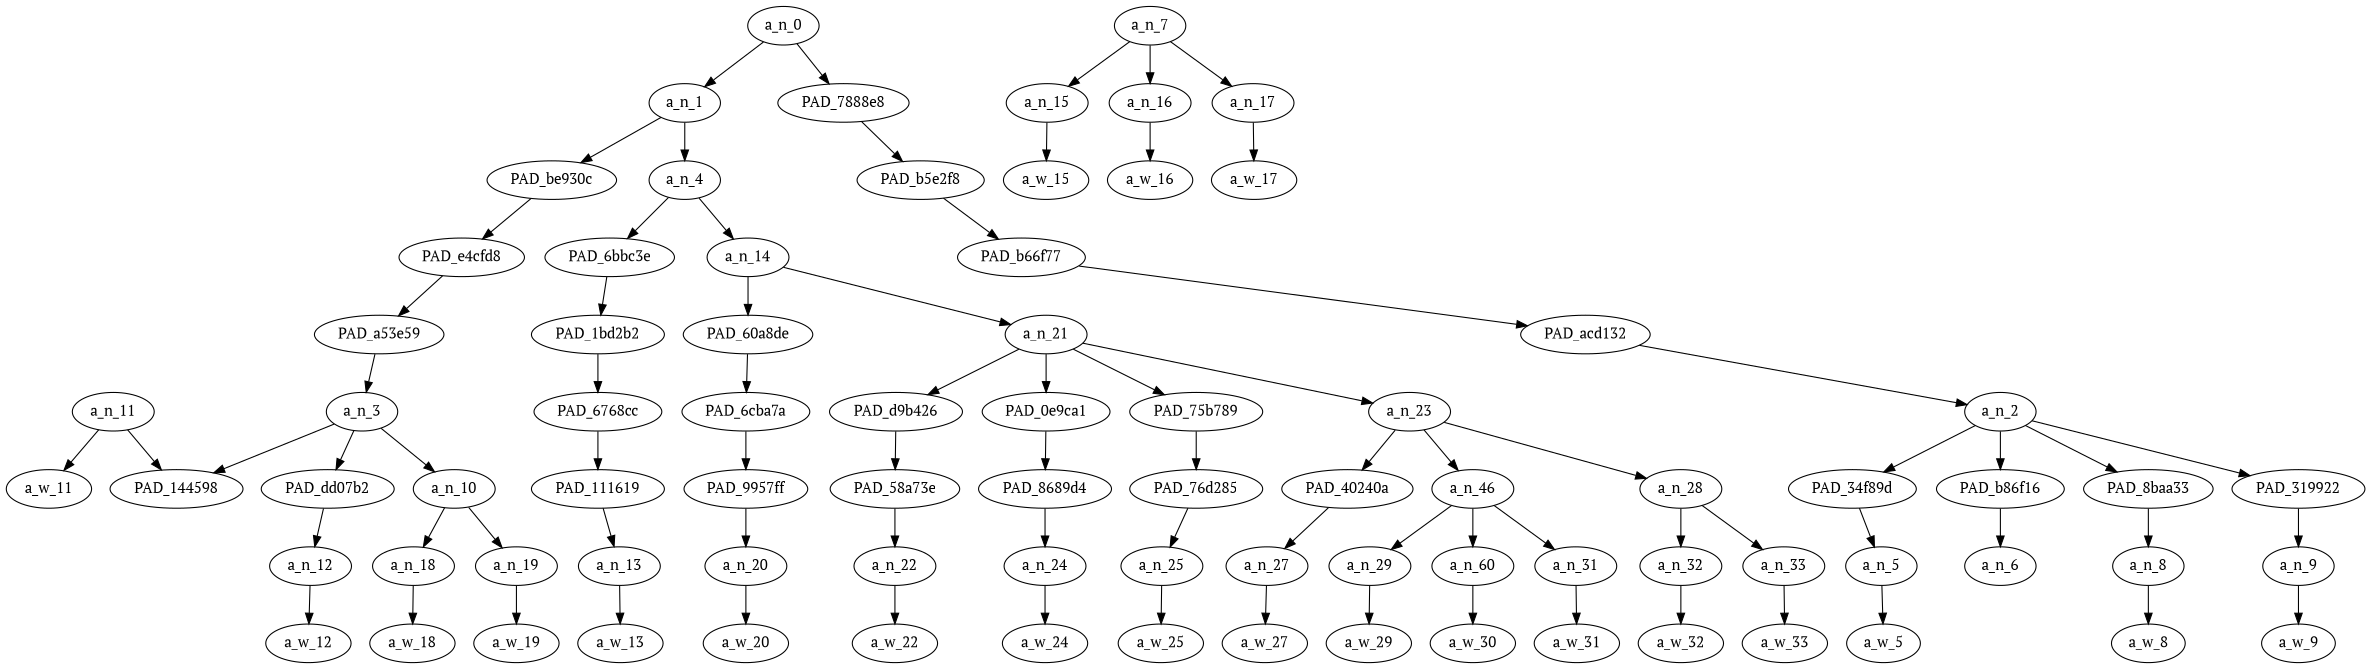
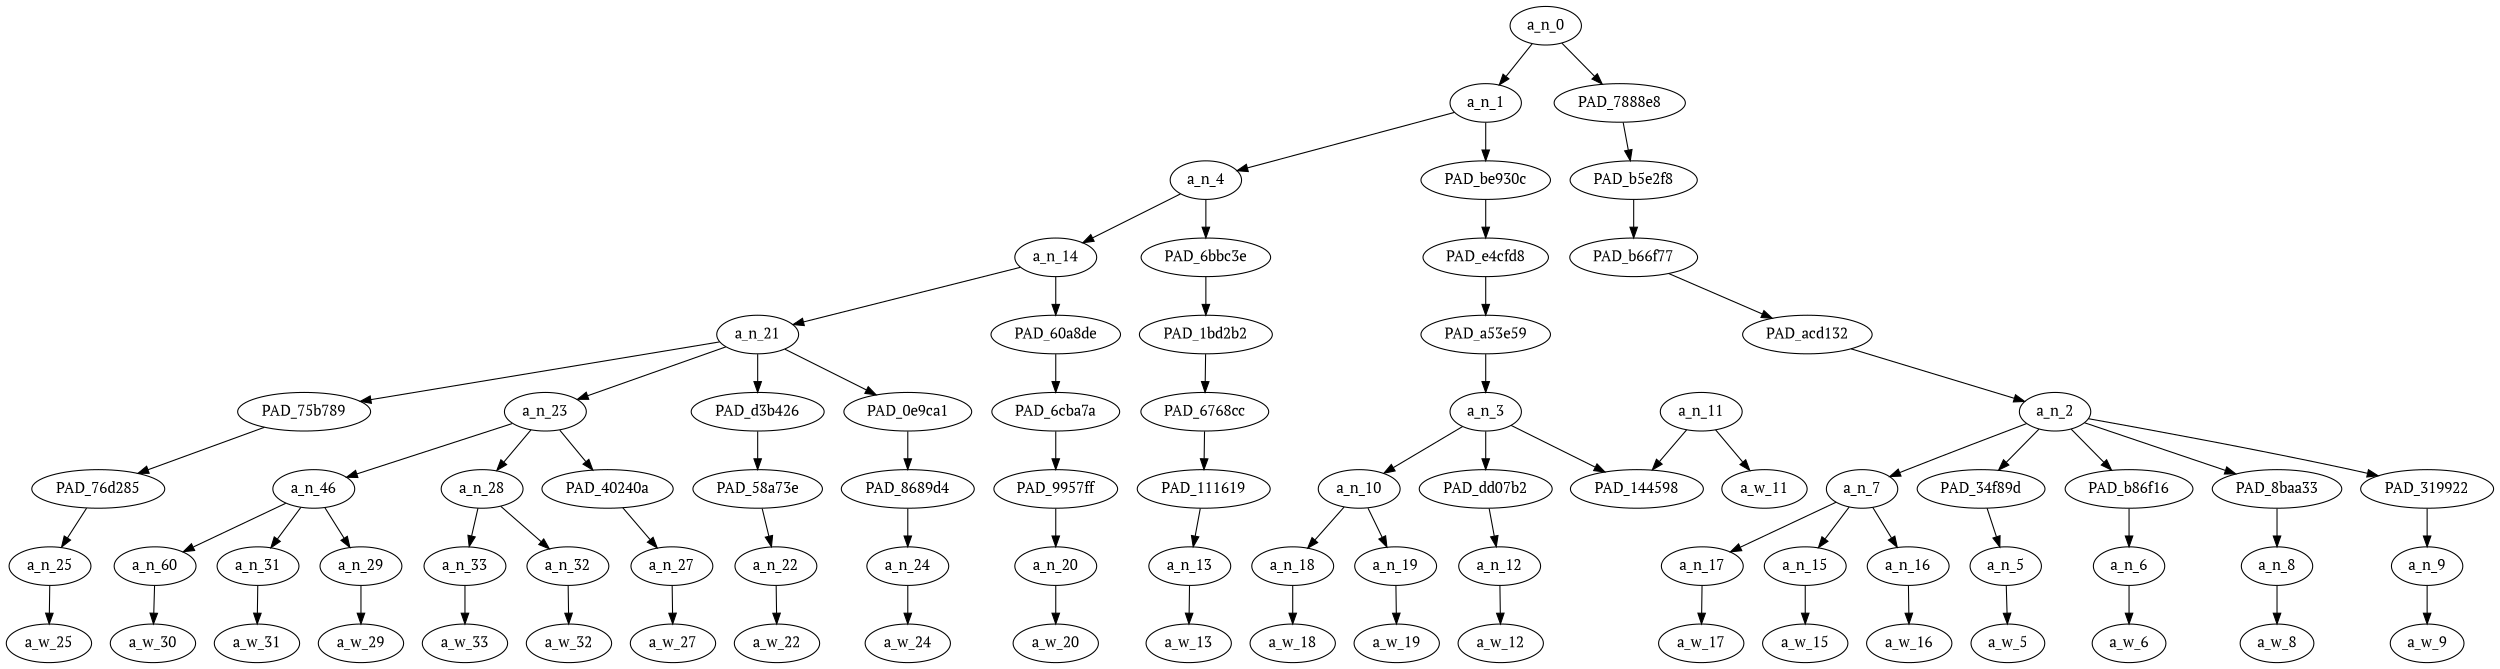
(896, 412) -> (758, 412)
none -> (1963, 448)
none -> (2129, 643)
